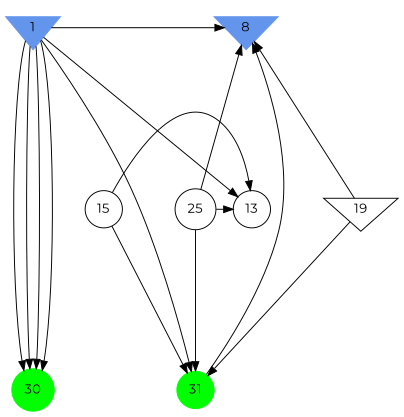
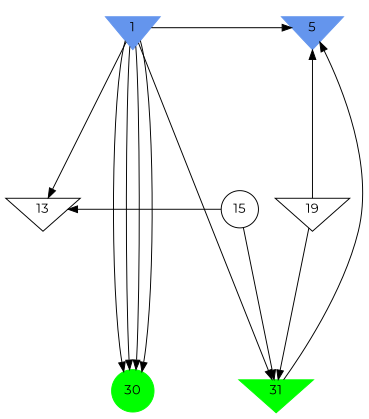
(246, 28) -> (312, 28)
(196, 209) -> none
(252, 209) -> (43, 209)
(196, 390) -> (276, 391)
